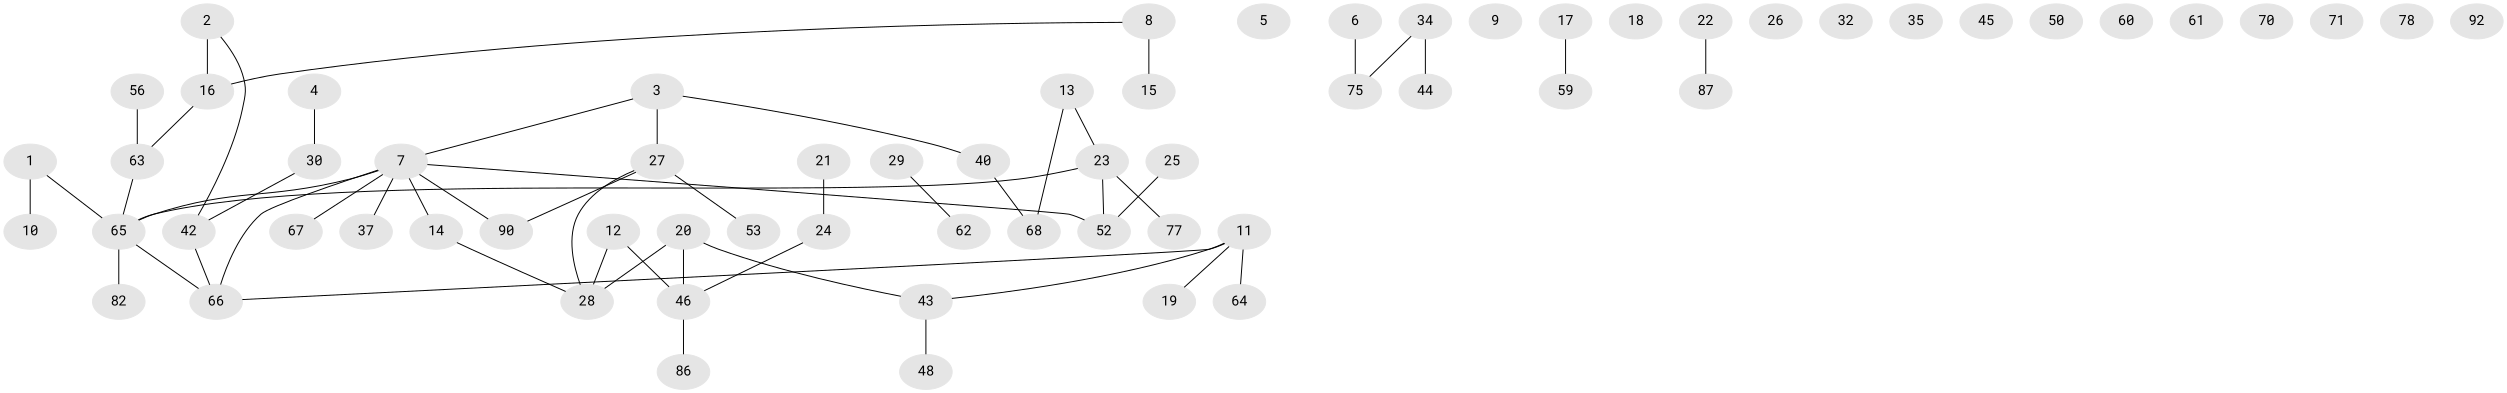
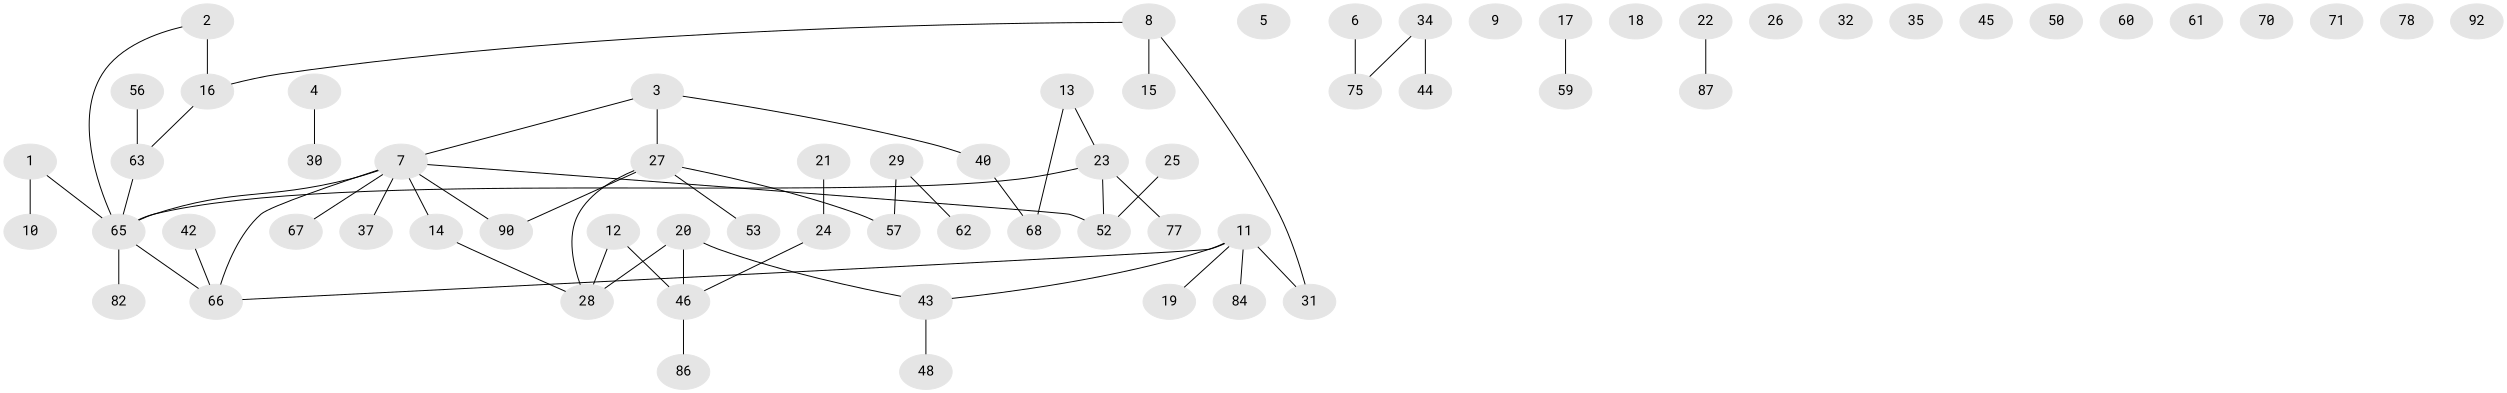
(238, 127) -> (93, 98)
(271, 186) -> none
none -> (894, 232)
(1239, 302) -> (1239, 302)
none -> (1310, 302)
